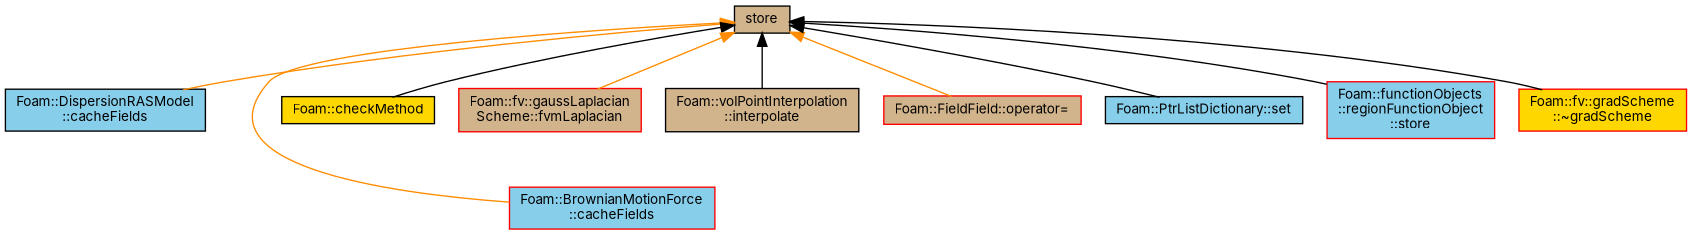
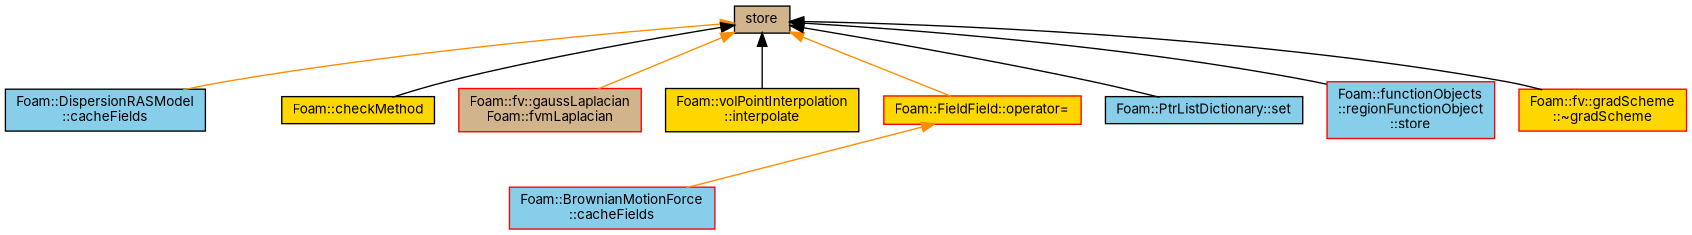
(264, 91) -> (804, 157)
(550, 110) -> (550, 110)
(762, 110) -> (762, 110)
(982, 110) -> (982, 110)
